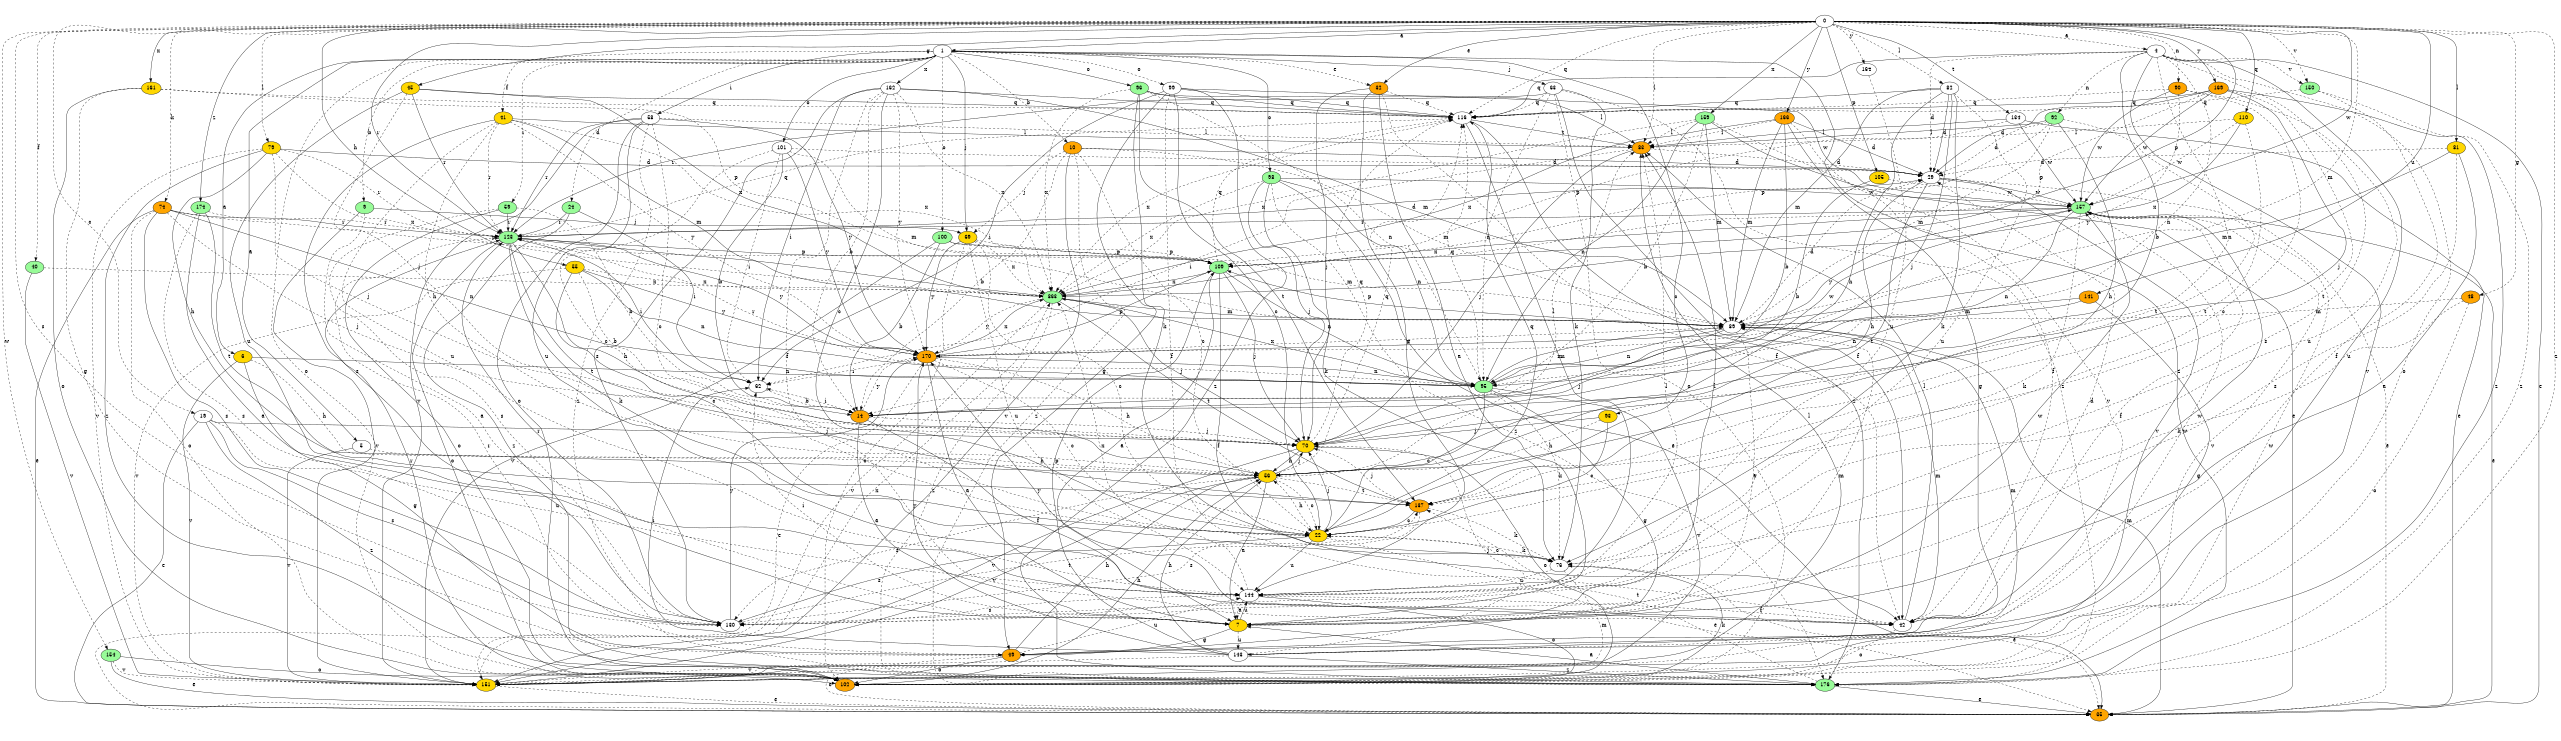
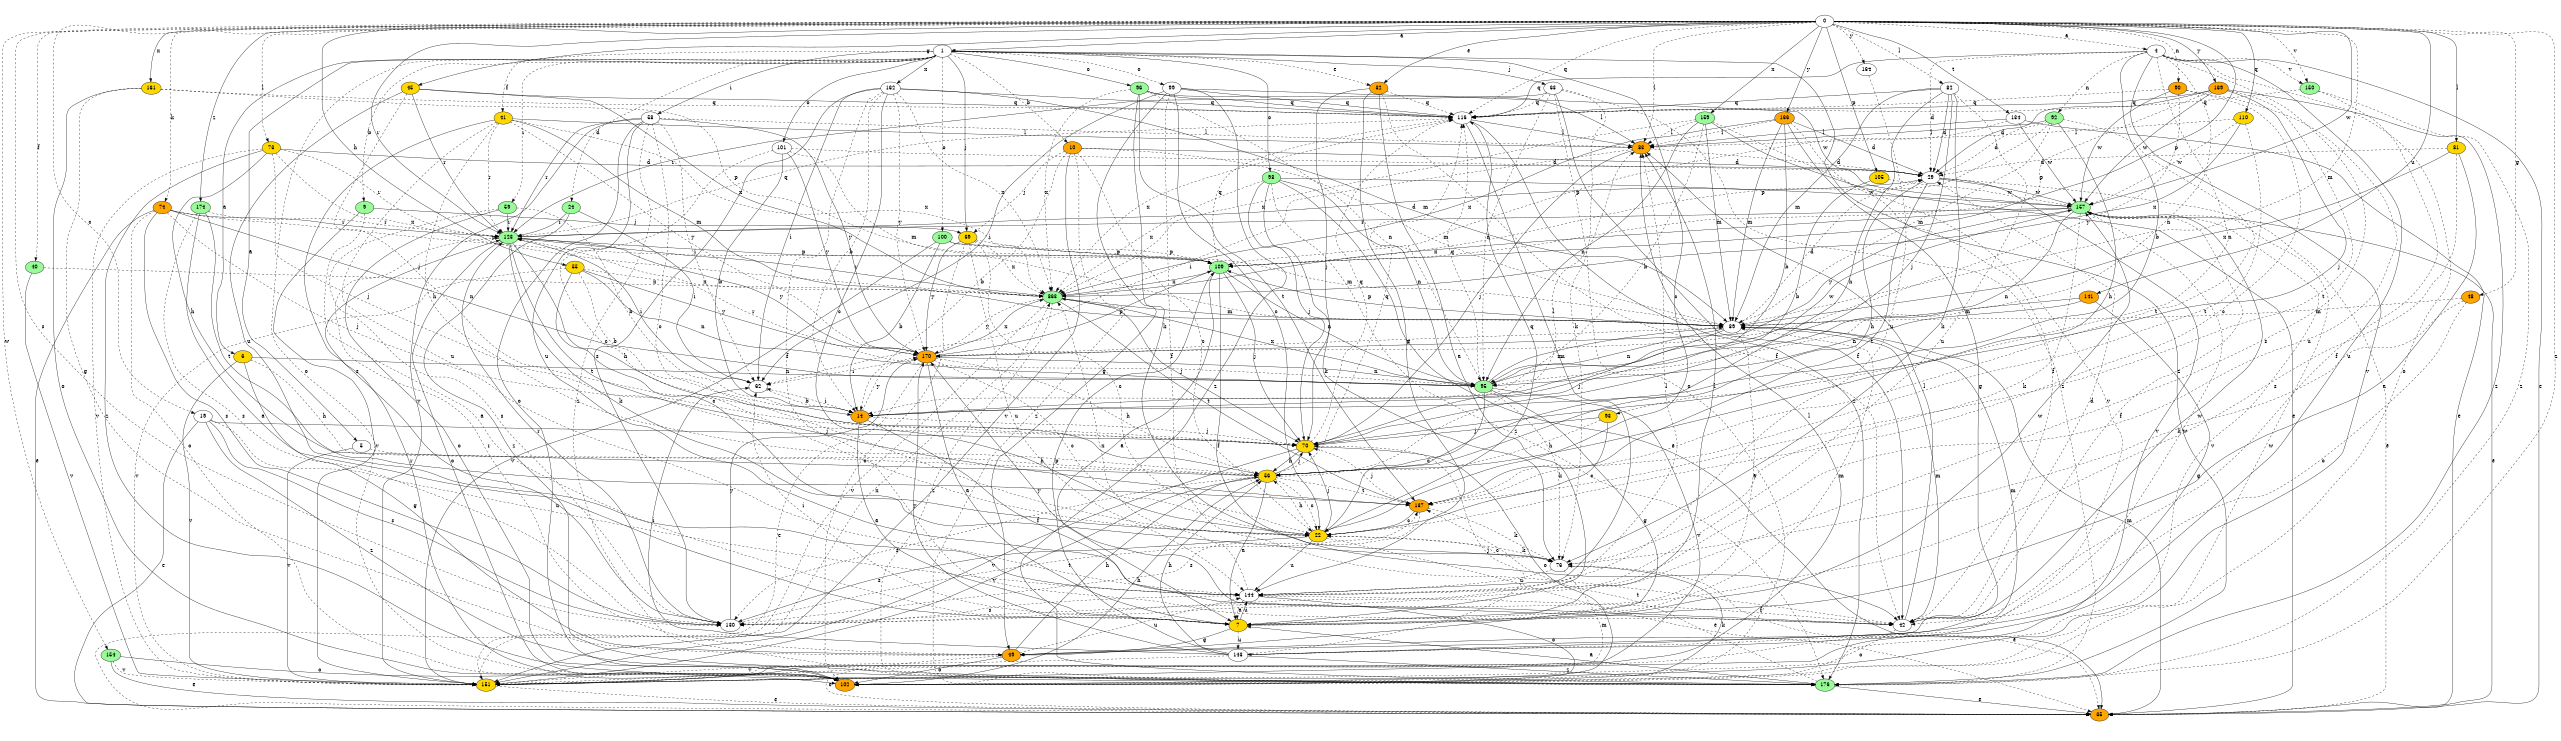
(1563, 133) -> (1563, 133)
(271, 148) -> (271, 148)
(2225, 237) -> (2225, 237)
(746, 270) -> (694, 253)
(1571, 307) -> (1571, 307)
(1881, 672) -> (2218, 507)
